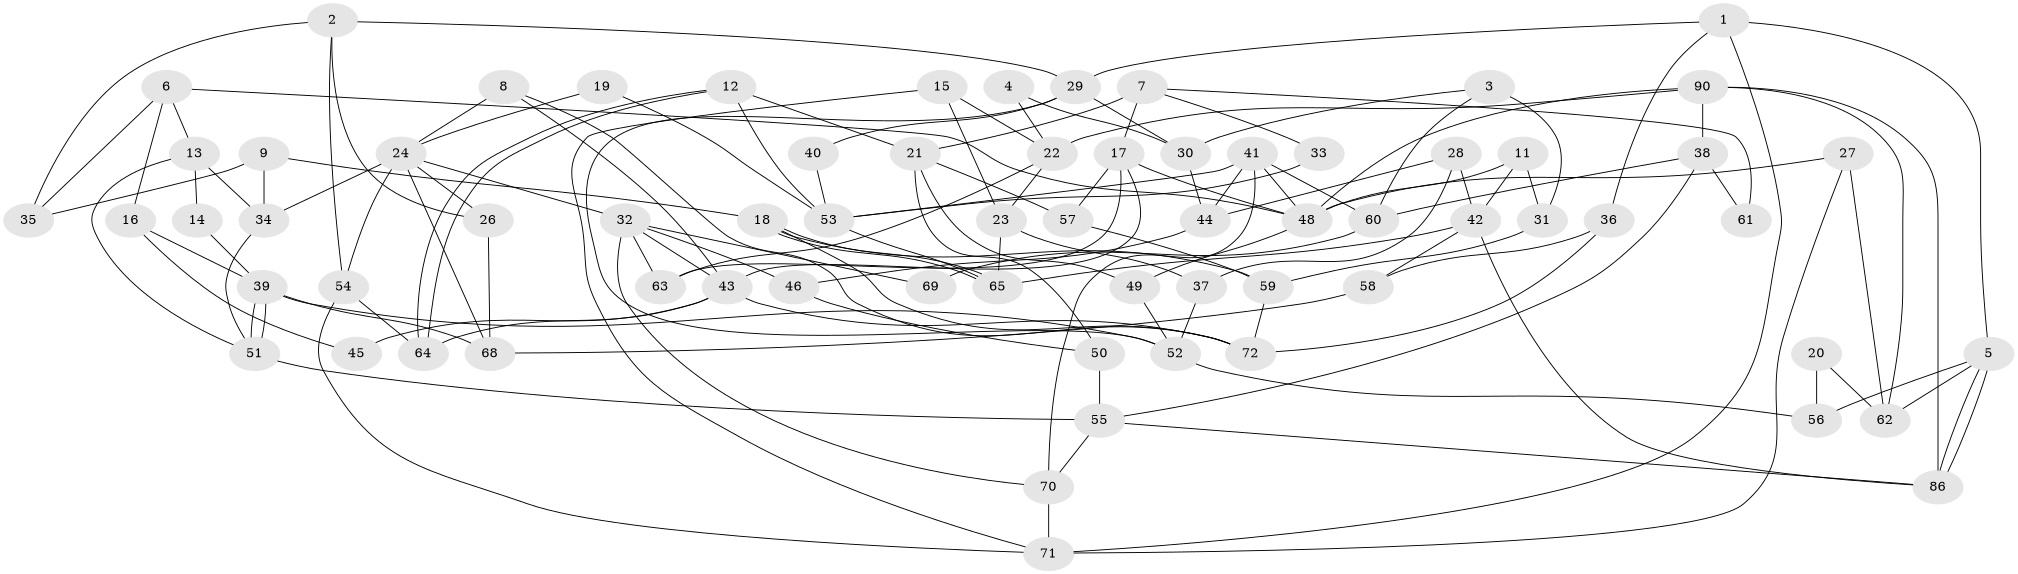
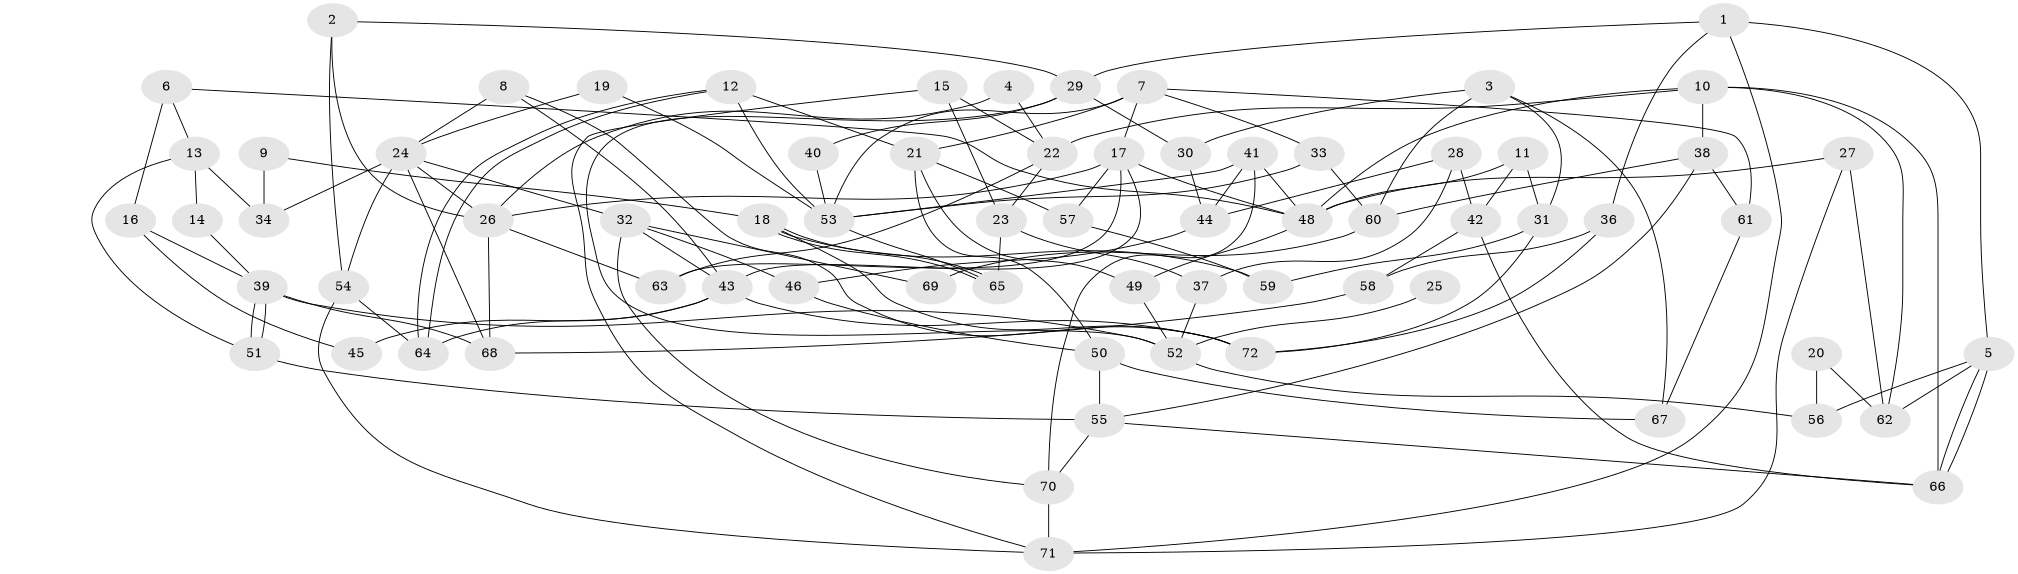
(1703, 87) -> (1703, 87)
none -> (1034, 113)
(1097, 120) -> (734, 112)
(1311, 186) -> (1350, 191)
none -> (778, 197)
(29, 220) -> none
(1303, 251) -> none
(643, 254) -> (574, 254)
(226, 285) -> none
none -> (1435, 287)
(1259, 321) -> (1434, 320)
none -> (1660, 421)
(1938, 487) -> (1938, 487)
